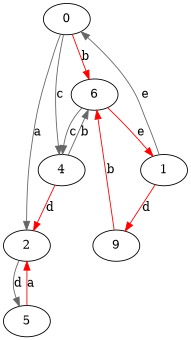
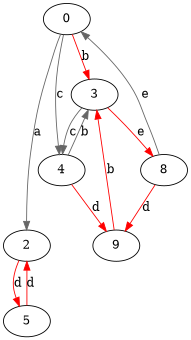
(95, 95) -> (95, 95)
(164, 170) -> (164, 170)
(46, 204) -> (86, 204)
(14, 279) -> (14, 279)
(31, 283) -> (31, 283)
